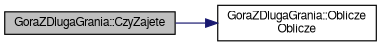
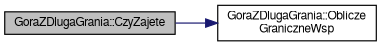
(297, 23) -> (297, 23)
